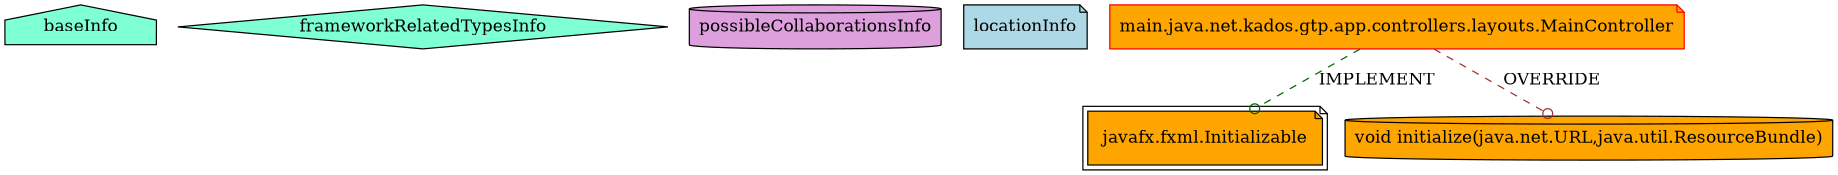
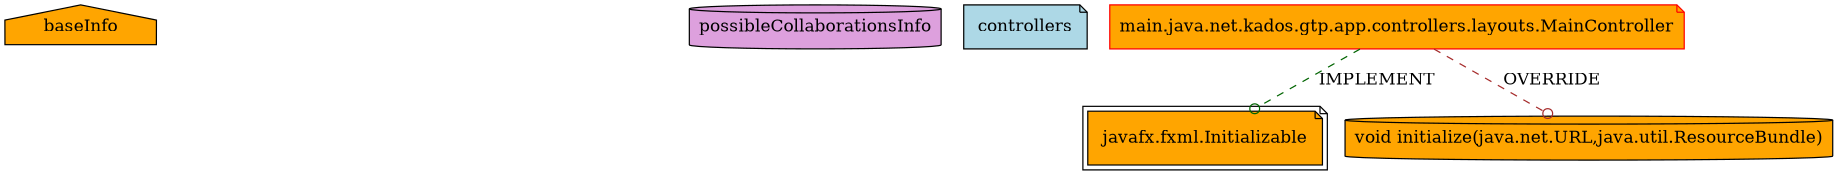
(81, 27) -> (81, 27)
(423, 27) -> none
(1025, 27) -> (1025, 27)
